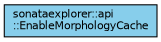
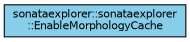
(81, 21) -> (95, 21)
